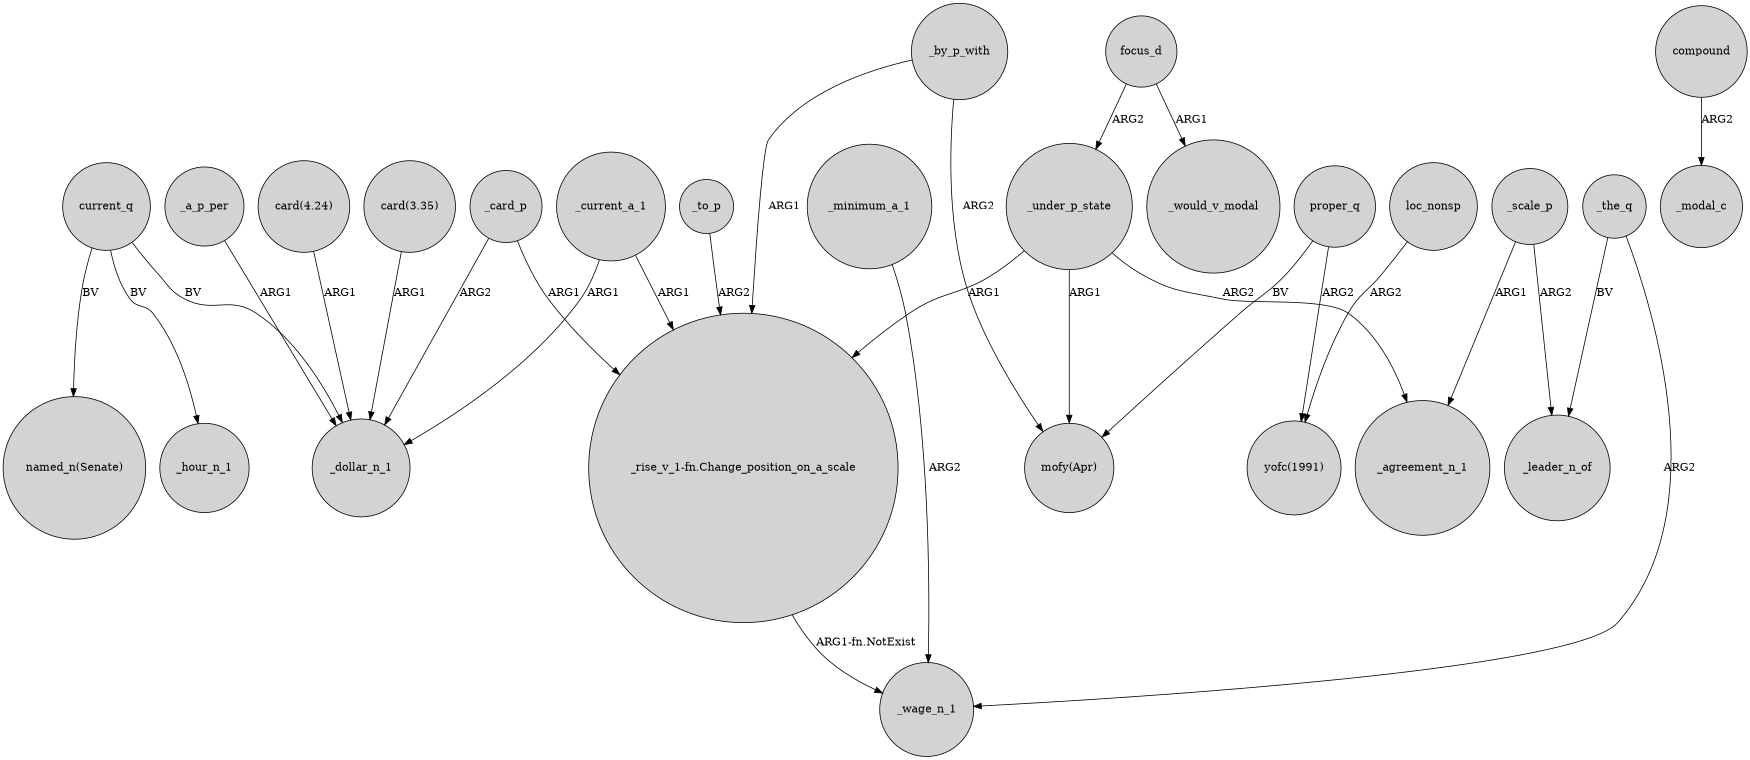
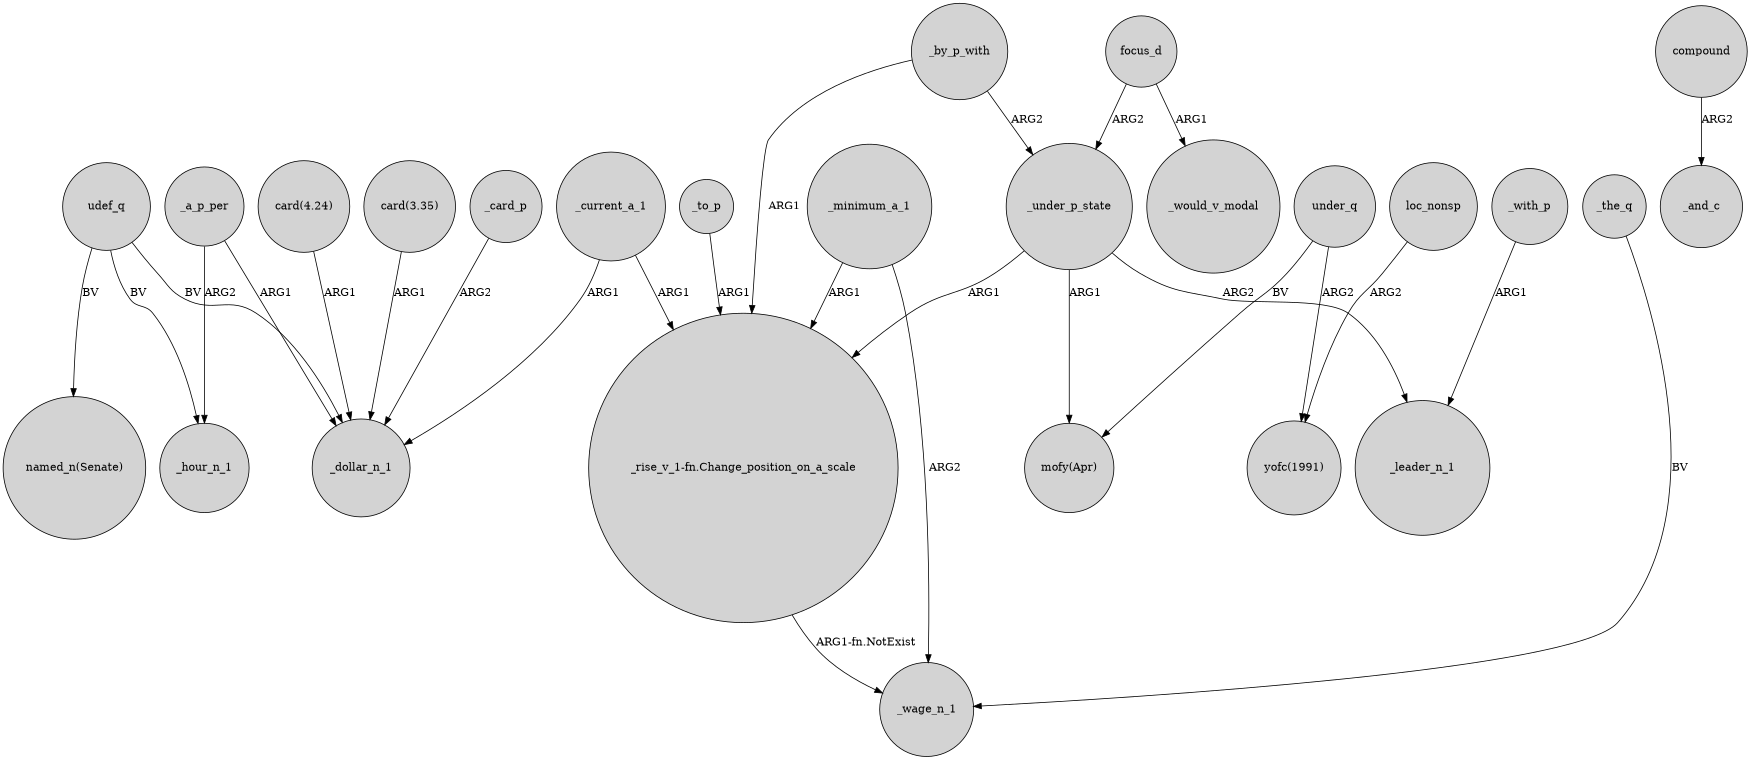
(107, 207) -> (107, 207)
(1335, 207) -> (1335, 207)
(1530, 207) -> (1530, 207)
(1701, 207) -> (1701, 207)
(962, 271) -> (1008, 120)
(734, 293) -> (734, 293)
(558, 311) -> (828, 292)
none -> (204, 331)
(1423, 468) -> (1423, 468)
(1557, 468) -> none
(1680, 468) -> (1680, 468)
